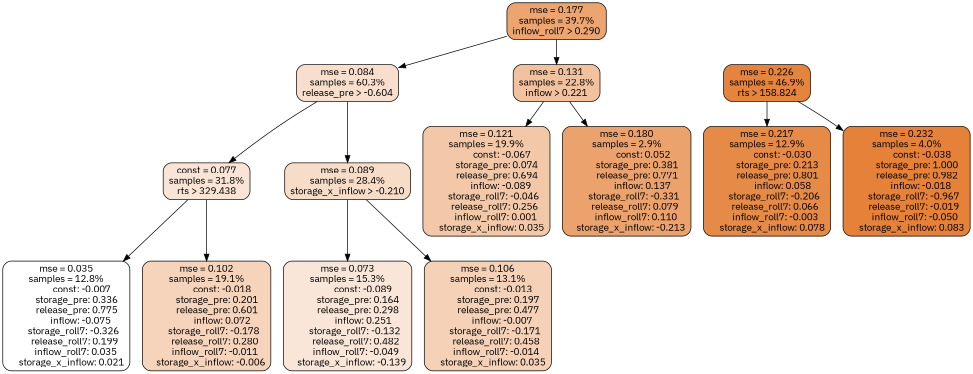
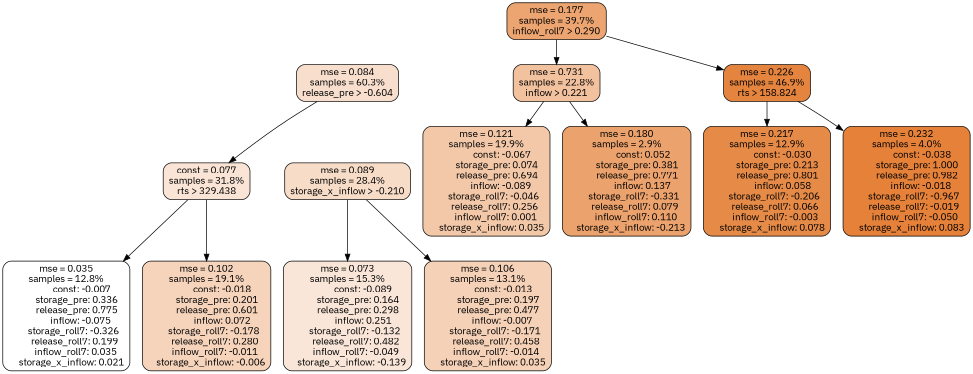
(456, 51) -> (662, 52)
(557, 83) -> (557, 83)
(348, 128) -> none
